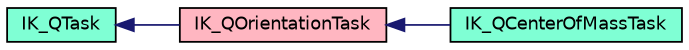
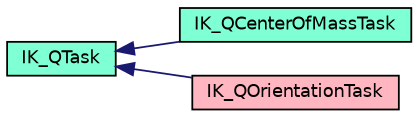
(427, 25) -> (157, 45)
